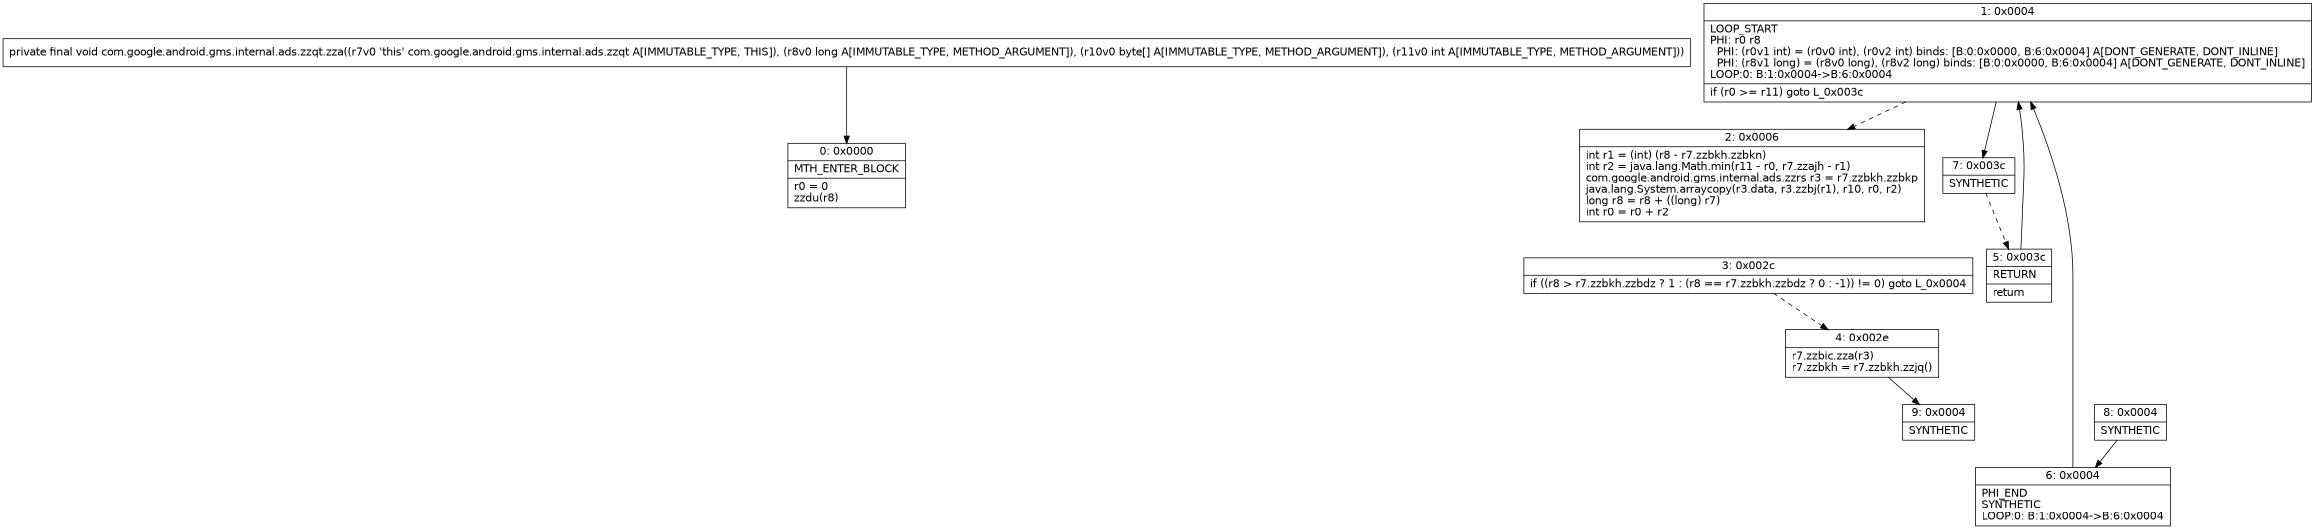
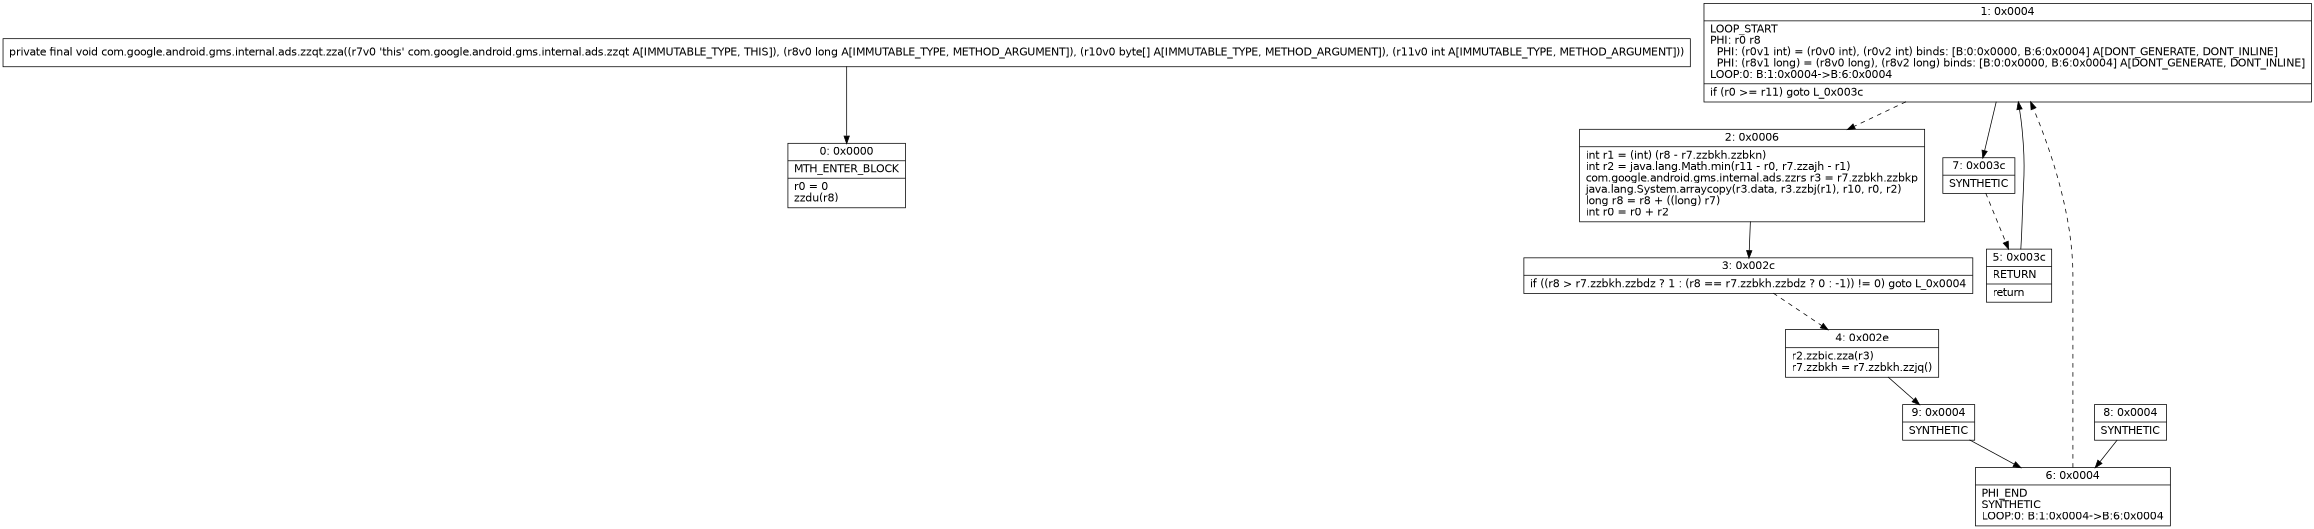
none -> (1750, 236)
(2073, 285) -> (2073, 285)
(1833, 356) -> (1833, 356)
none -> (1992, 452)
